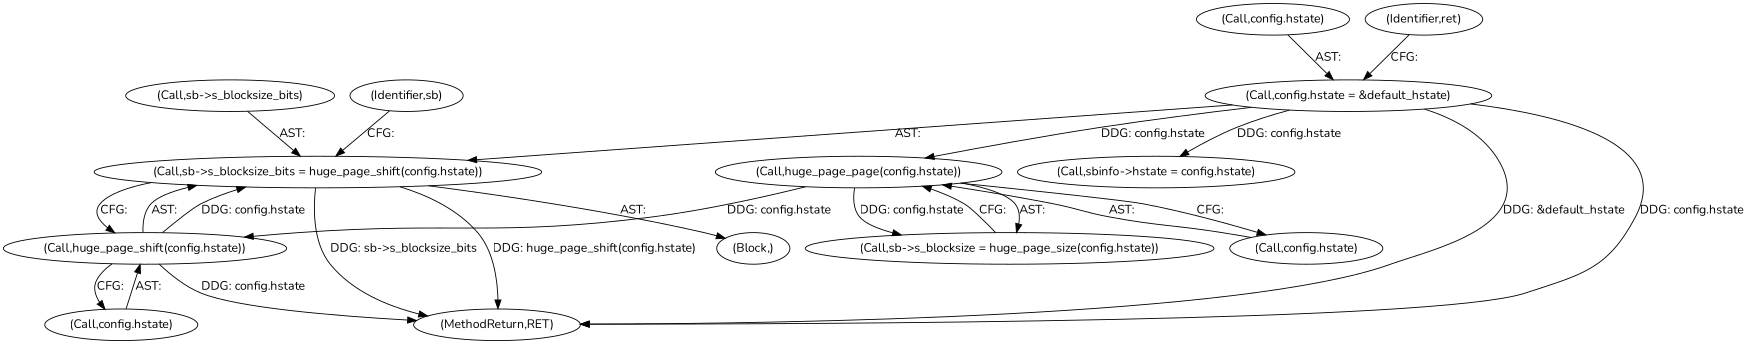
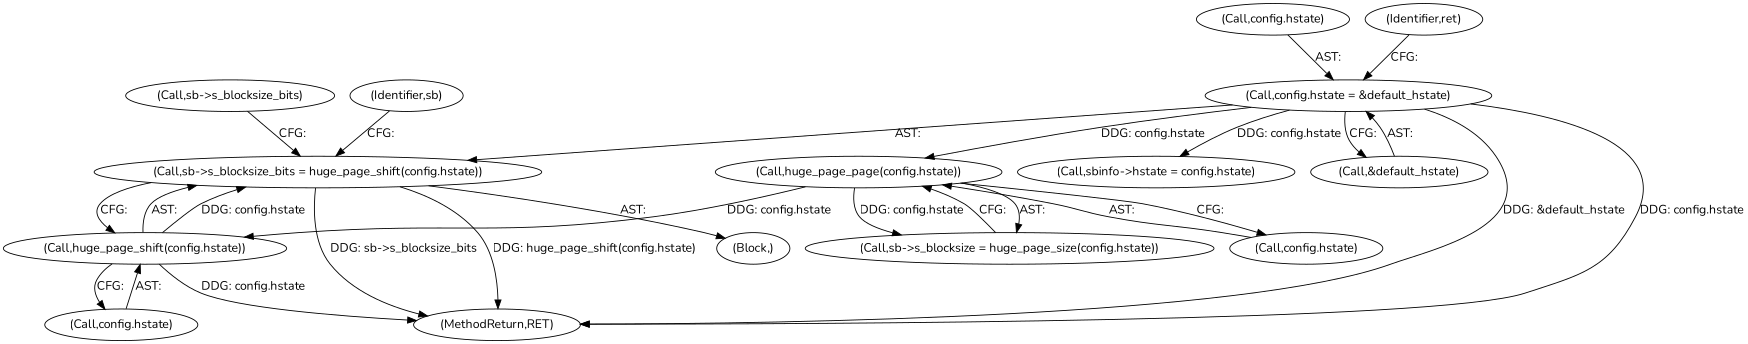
(294, 134) -> (294, 134)
none -> (1399, 172)
